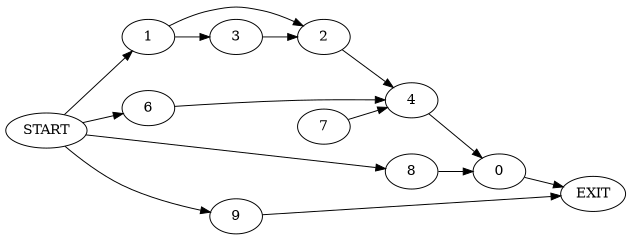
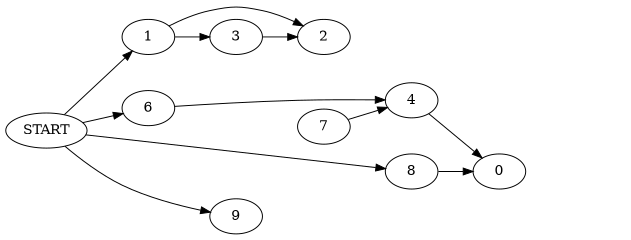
(364, 66) -> none
(593, 194) -> none
